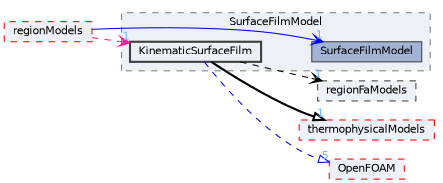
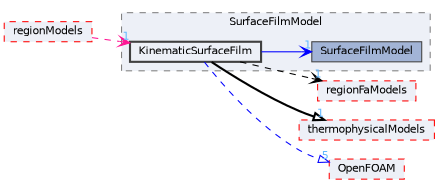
(203, 28) -> (281, 52)
(367, 91) -> (367, 91)
